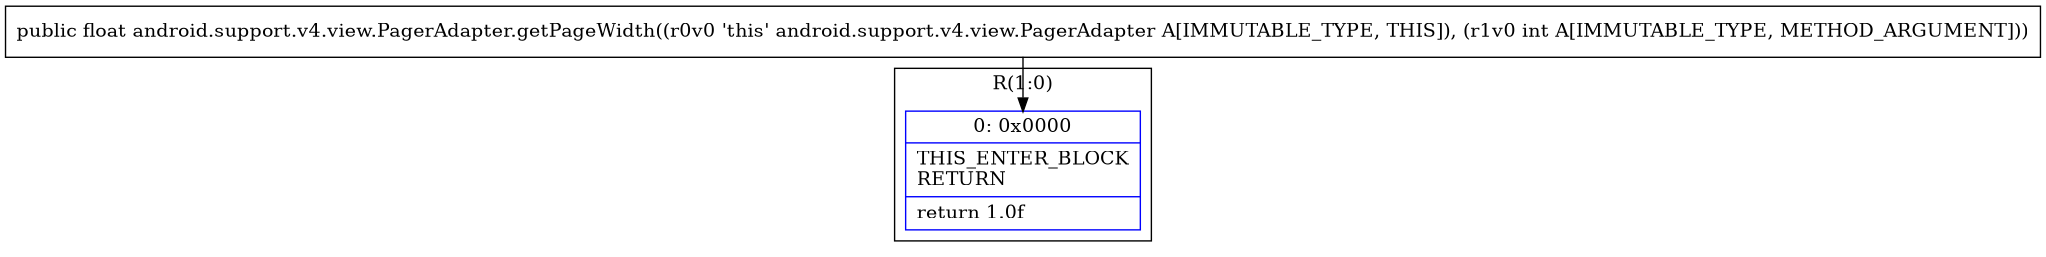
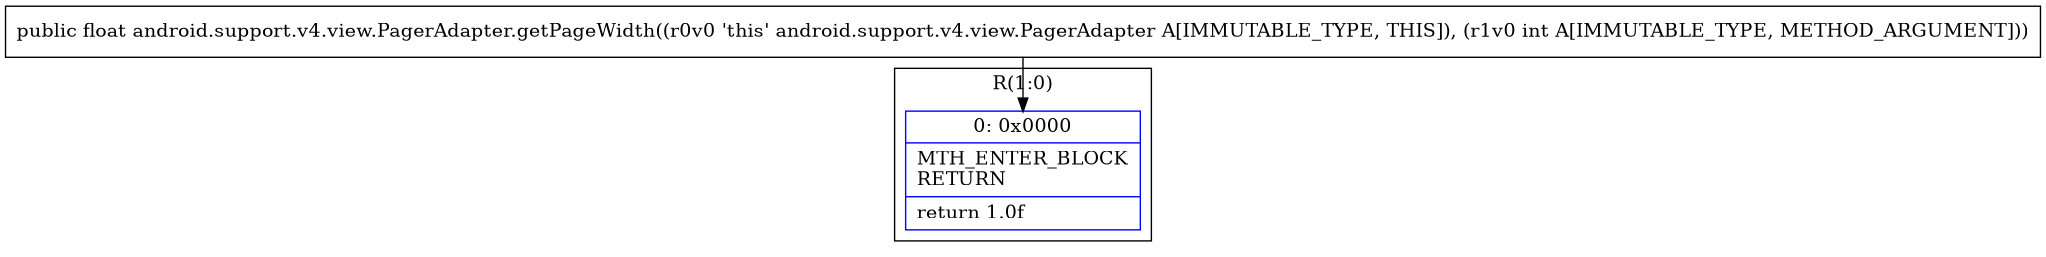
(1023, 159) -> (1023, 159)
